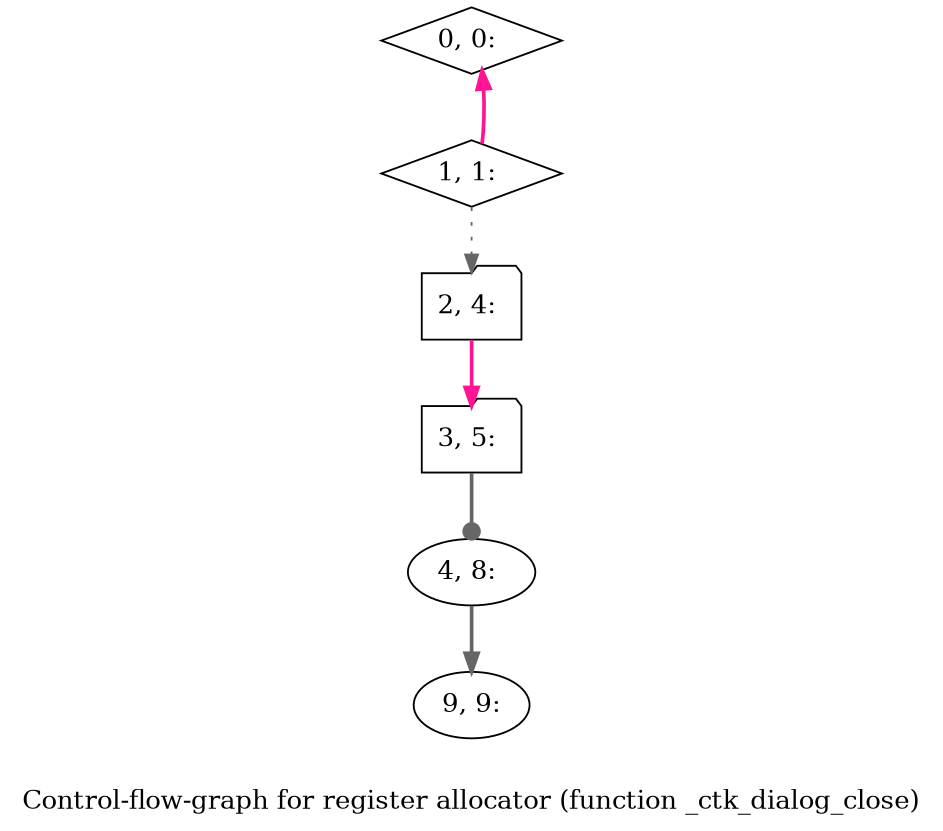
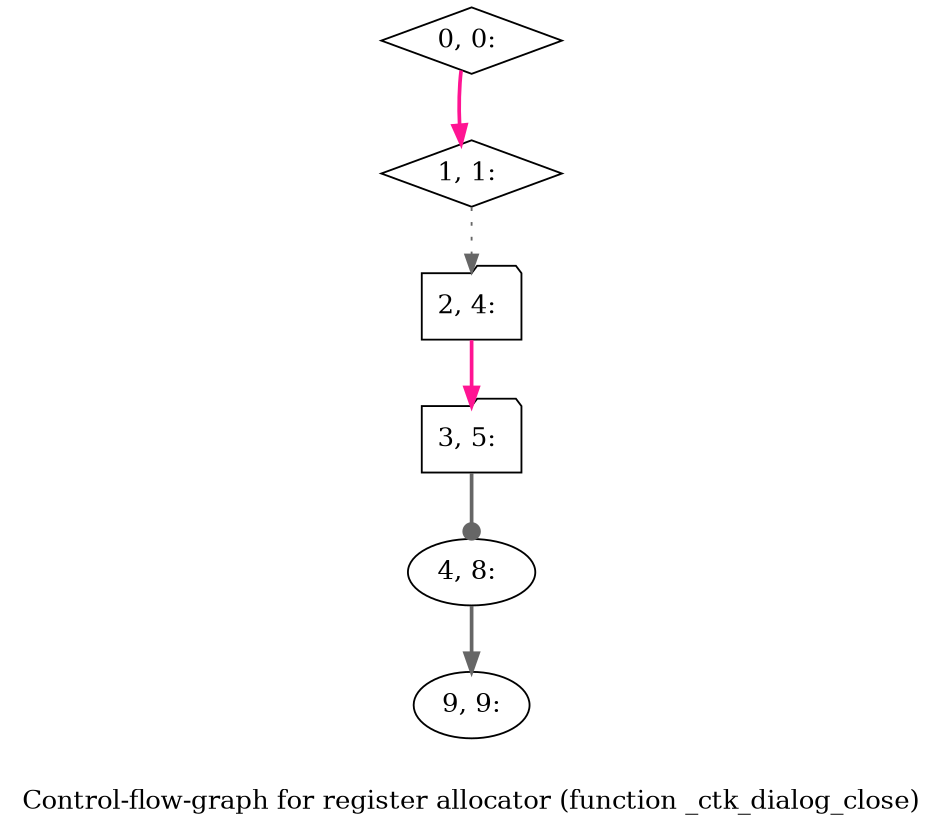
(484, 116) -> (459, 98)
